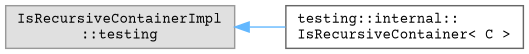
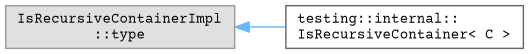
(120, 27) -> (120, 27)
